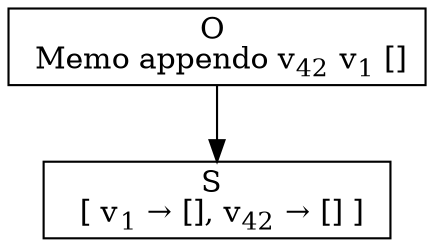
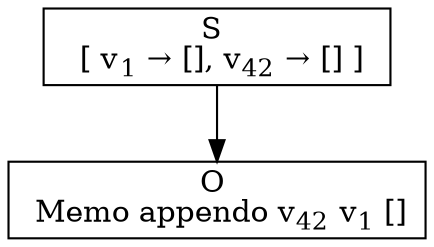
(217, 113) -> (217, 113)
